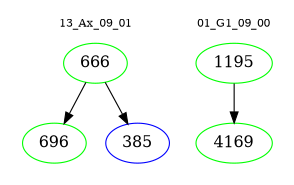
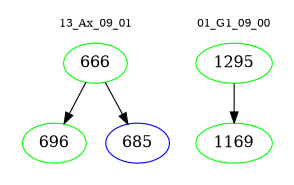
(234, 63) -> (234, 63)
(138, 143) -> (138, 143)
(234, 143) -> (234, 143)
